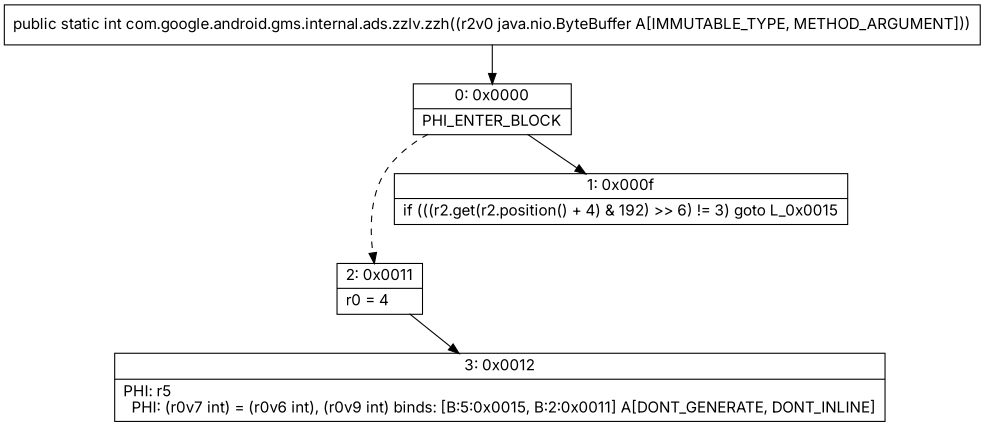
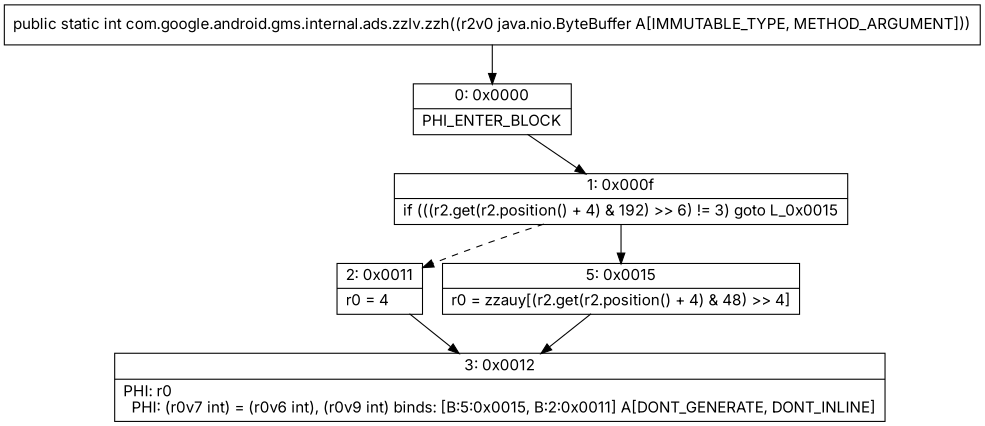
(379, 183) -> (488, 243)
none -> (621, 289)
(150, 392) -> (150, 392)
